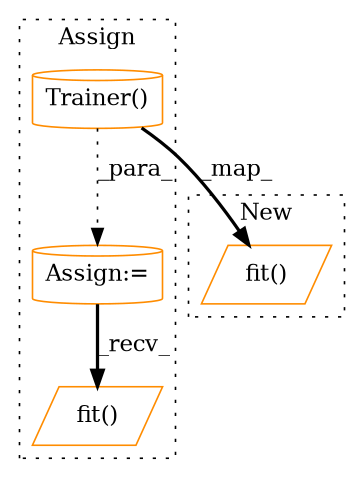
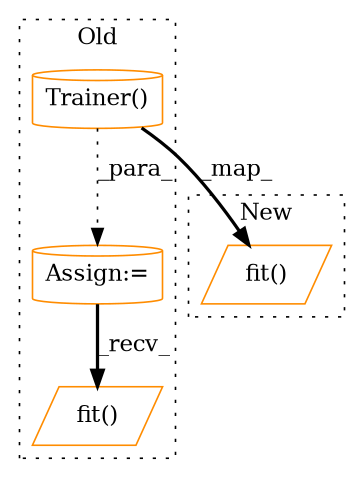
(98, 38) -> (98, 38)
